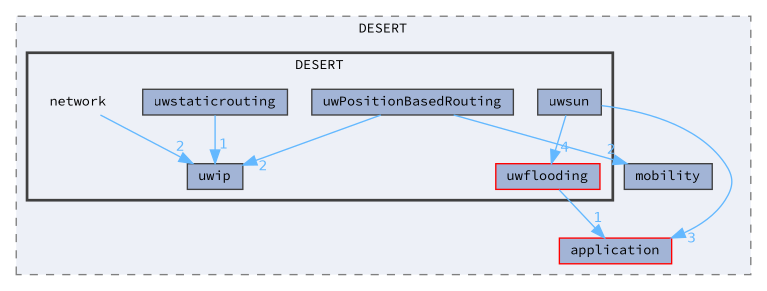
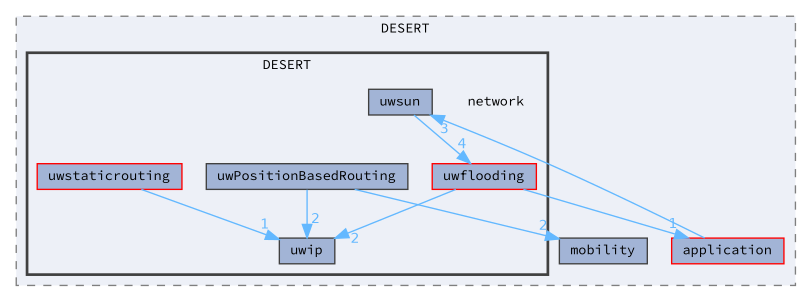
(215, 102) -> (110, 177)
(140, 136) -> (402, 211)
(709, 146) -> (575, 176)
